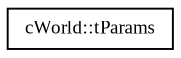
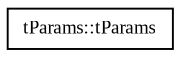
(90, 29) -> (90, 29)
